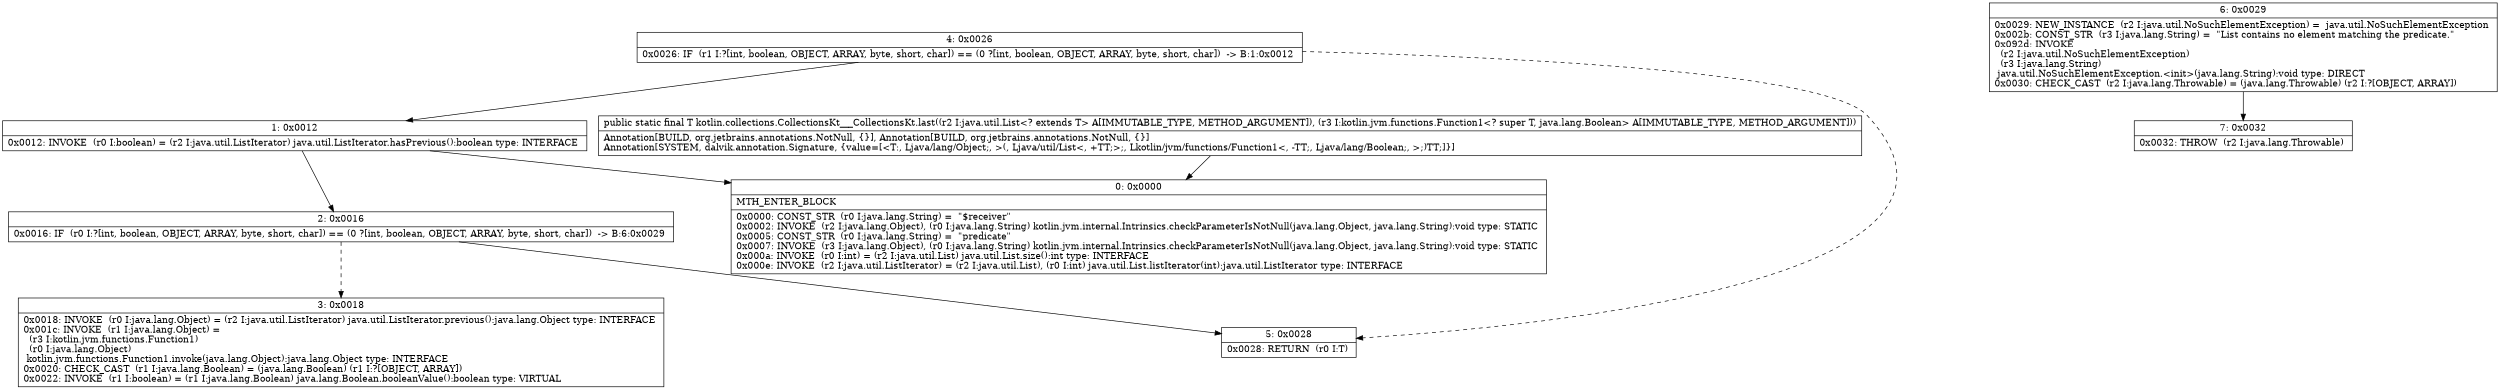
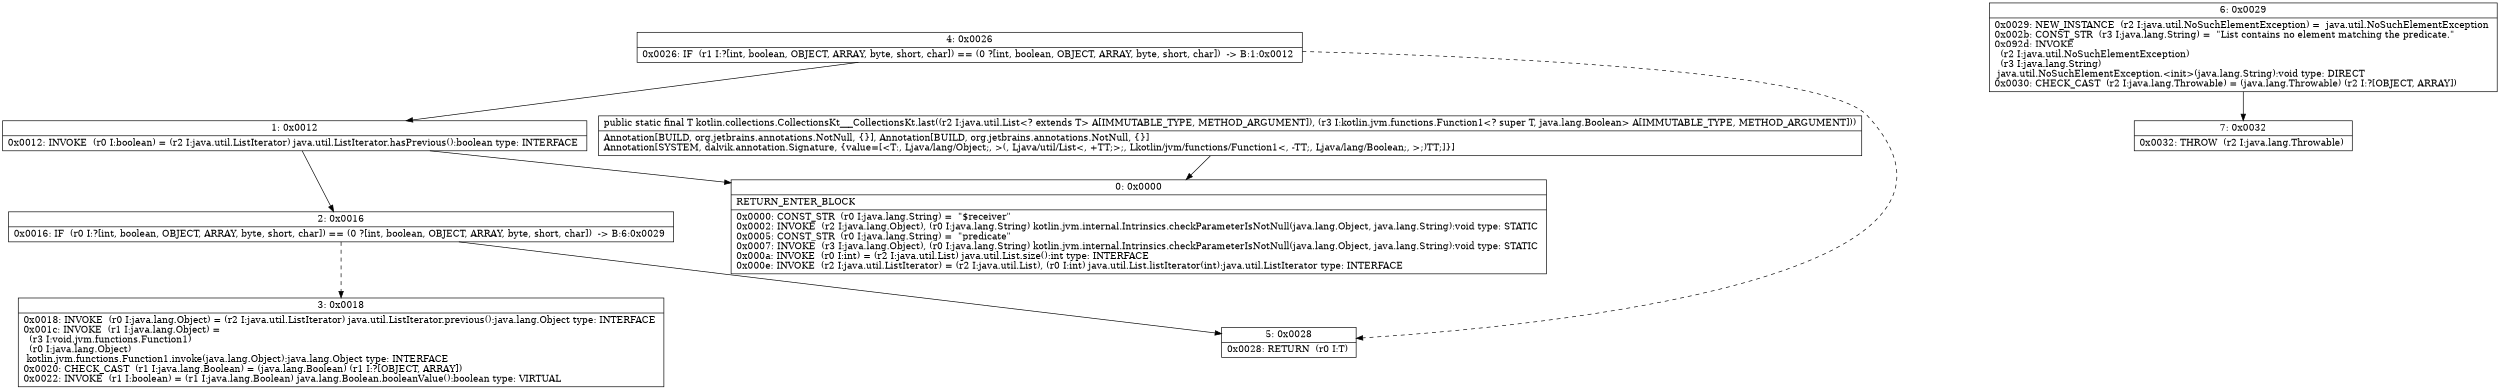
(787, 202) -> (796, 202)
(111, 340) -> (108, 340)
